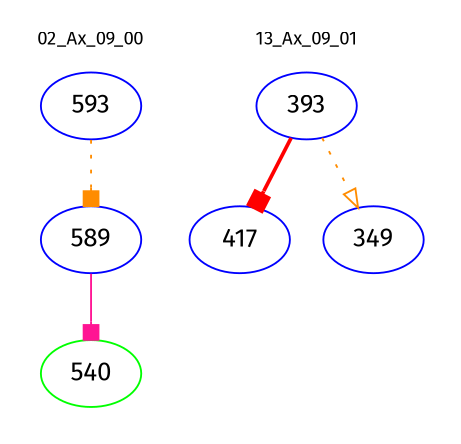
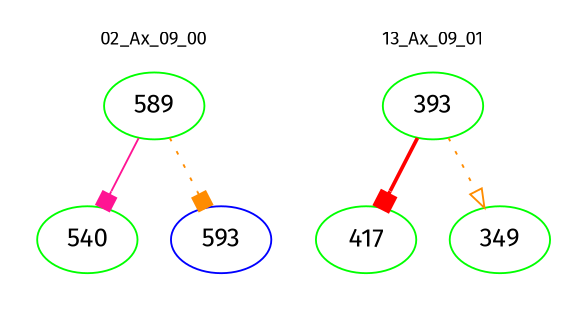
(307, 106) -> (433, 106)
(91, 164) -> (183, 164)
(91, 240) -> (154, 106)
(240, 240) -> (366, 240)
(374, 240) -> (500, 240)
